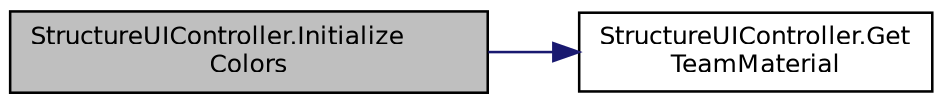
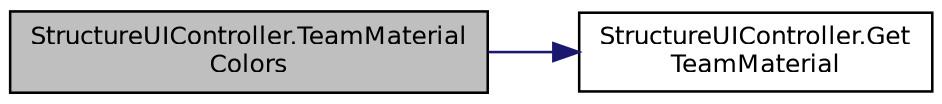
(249, 52) -> (249, 52)
